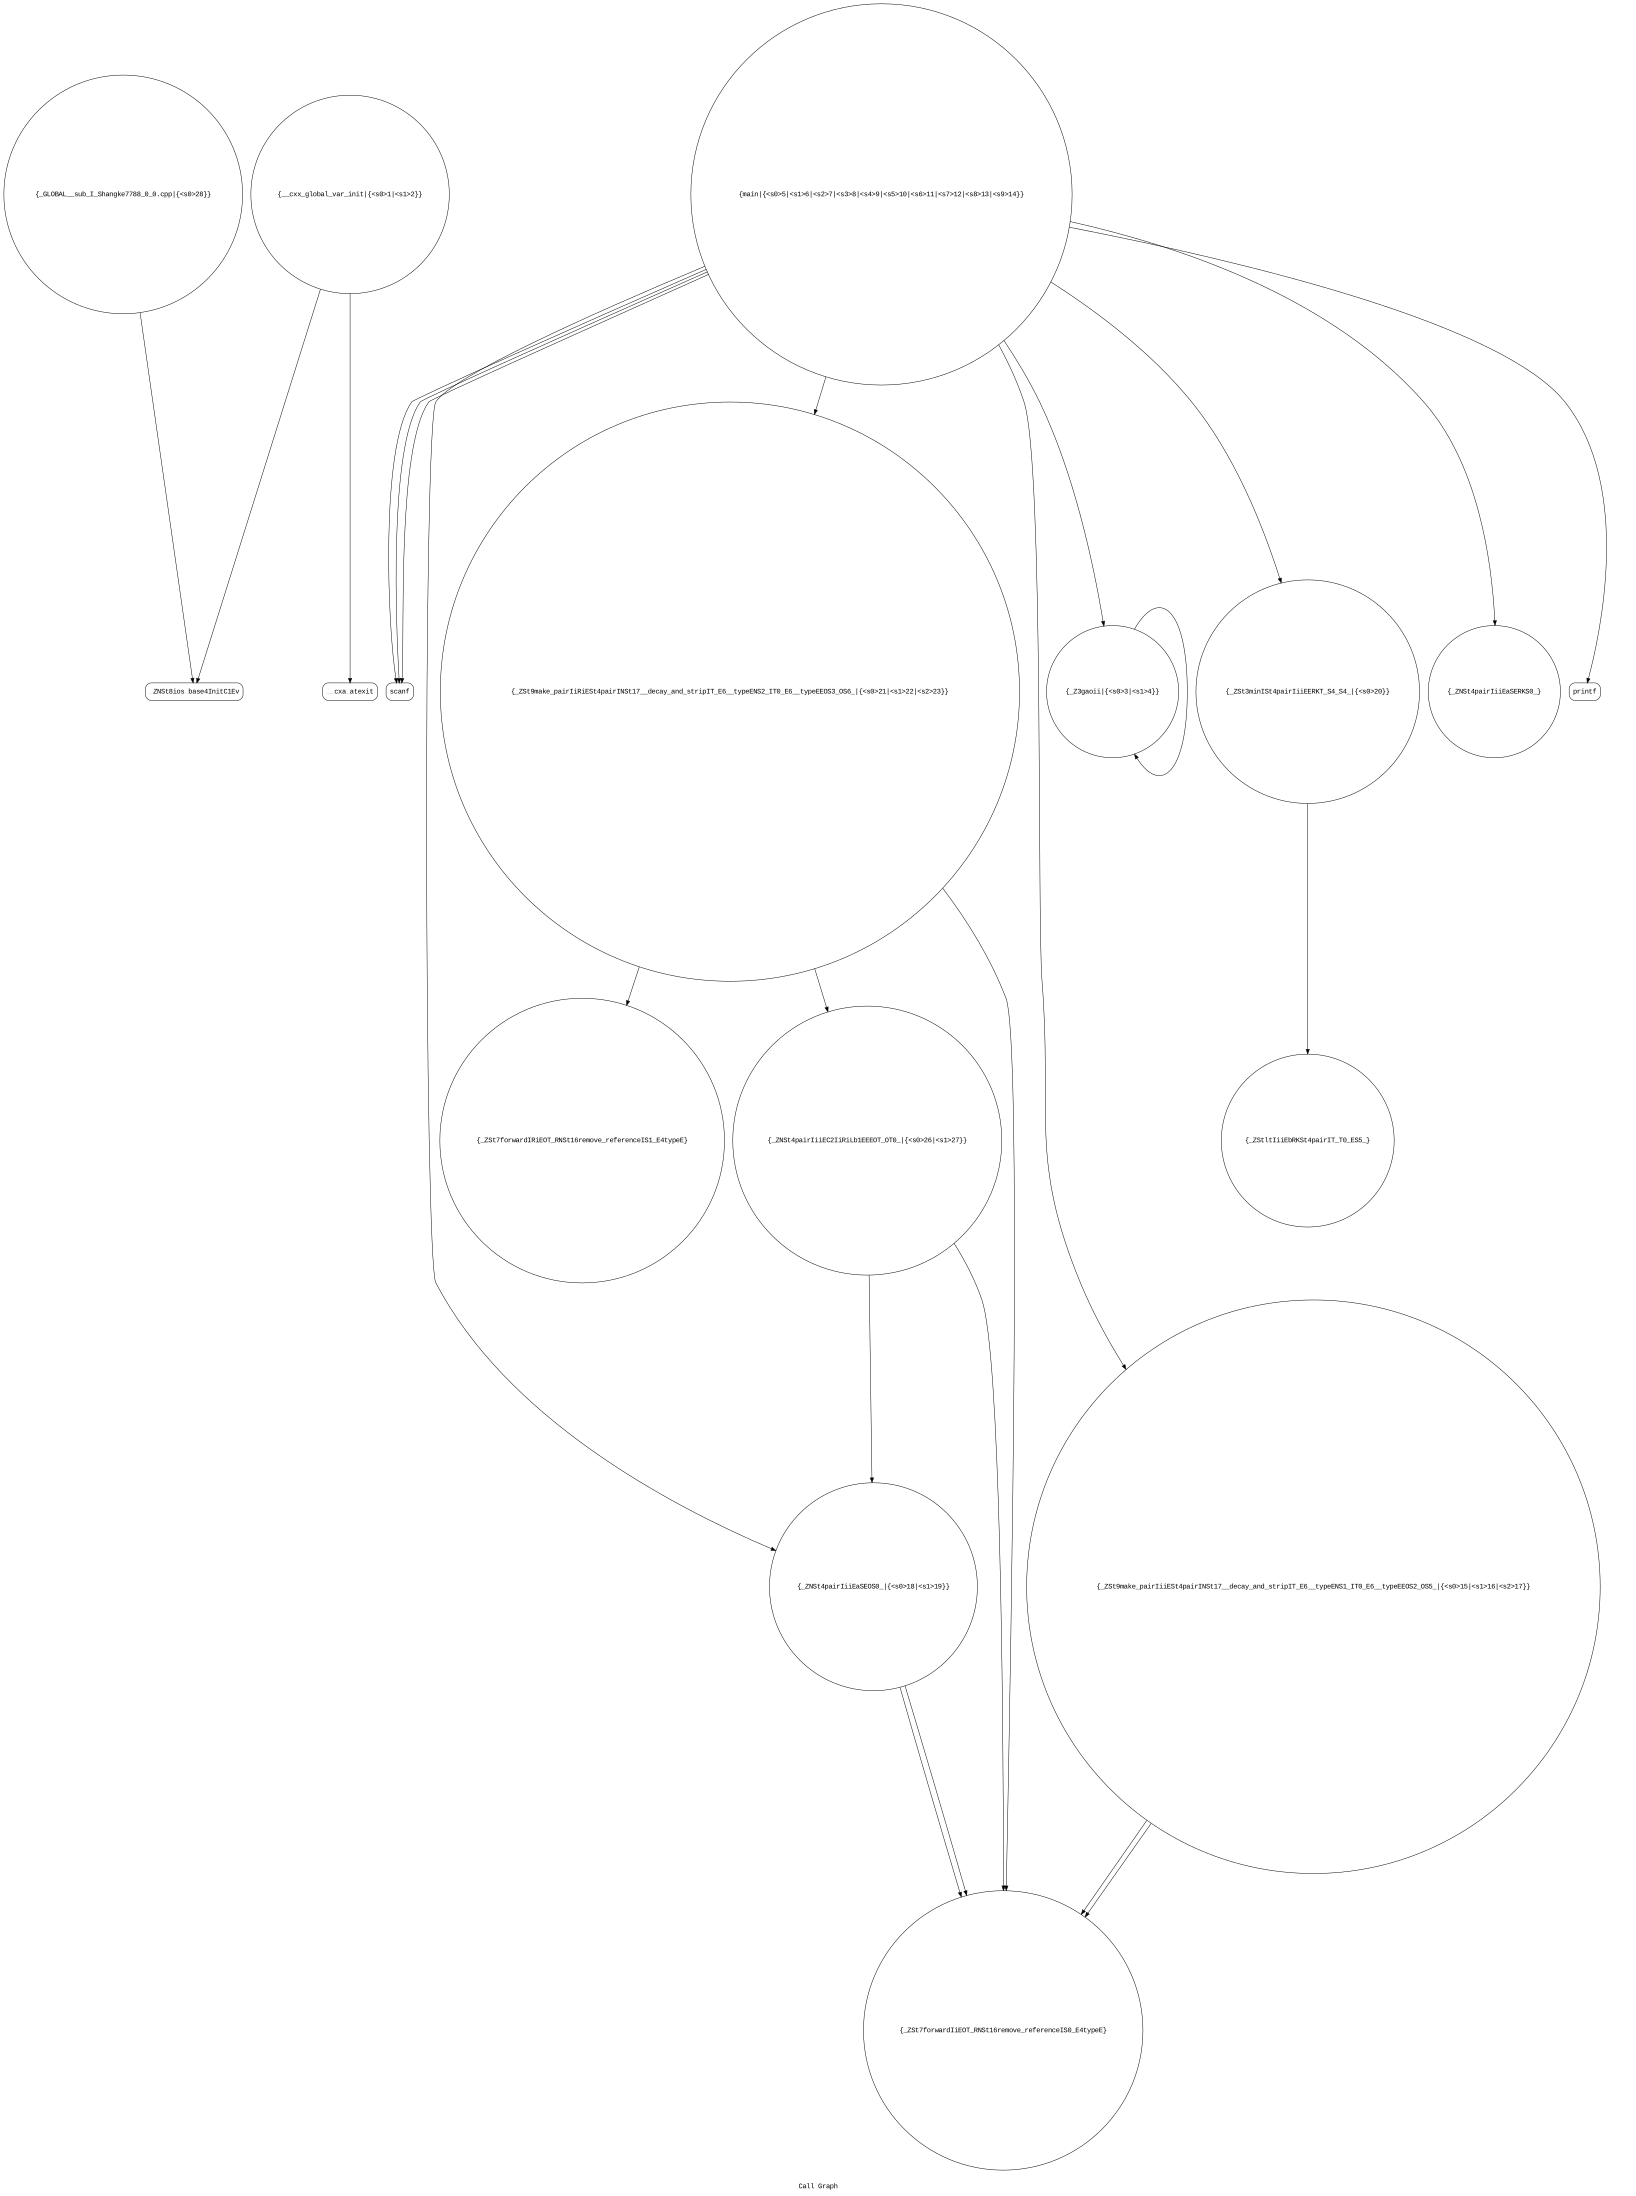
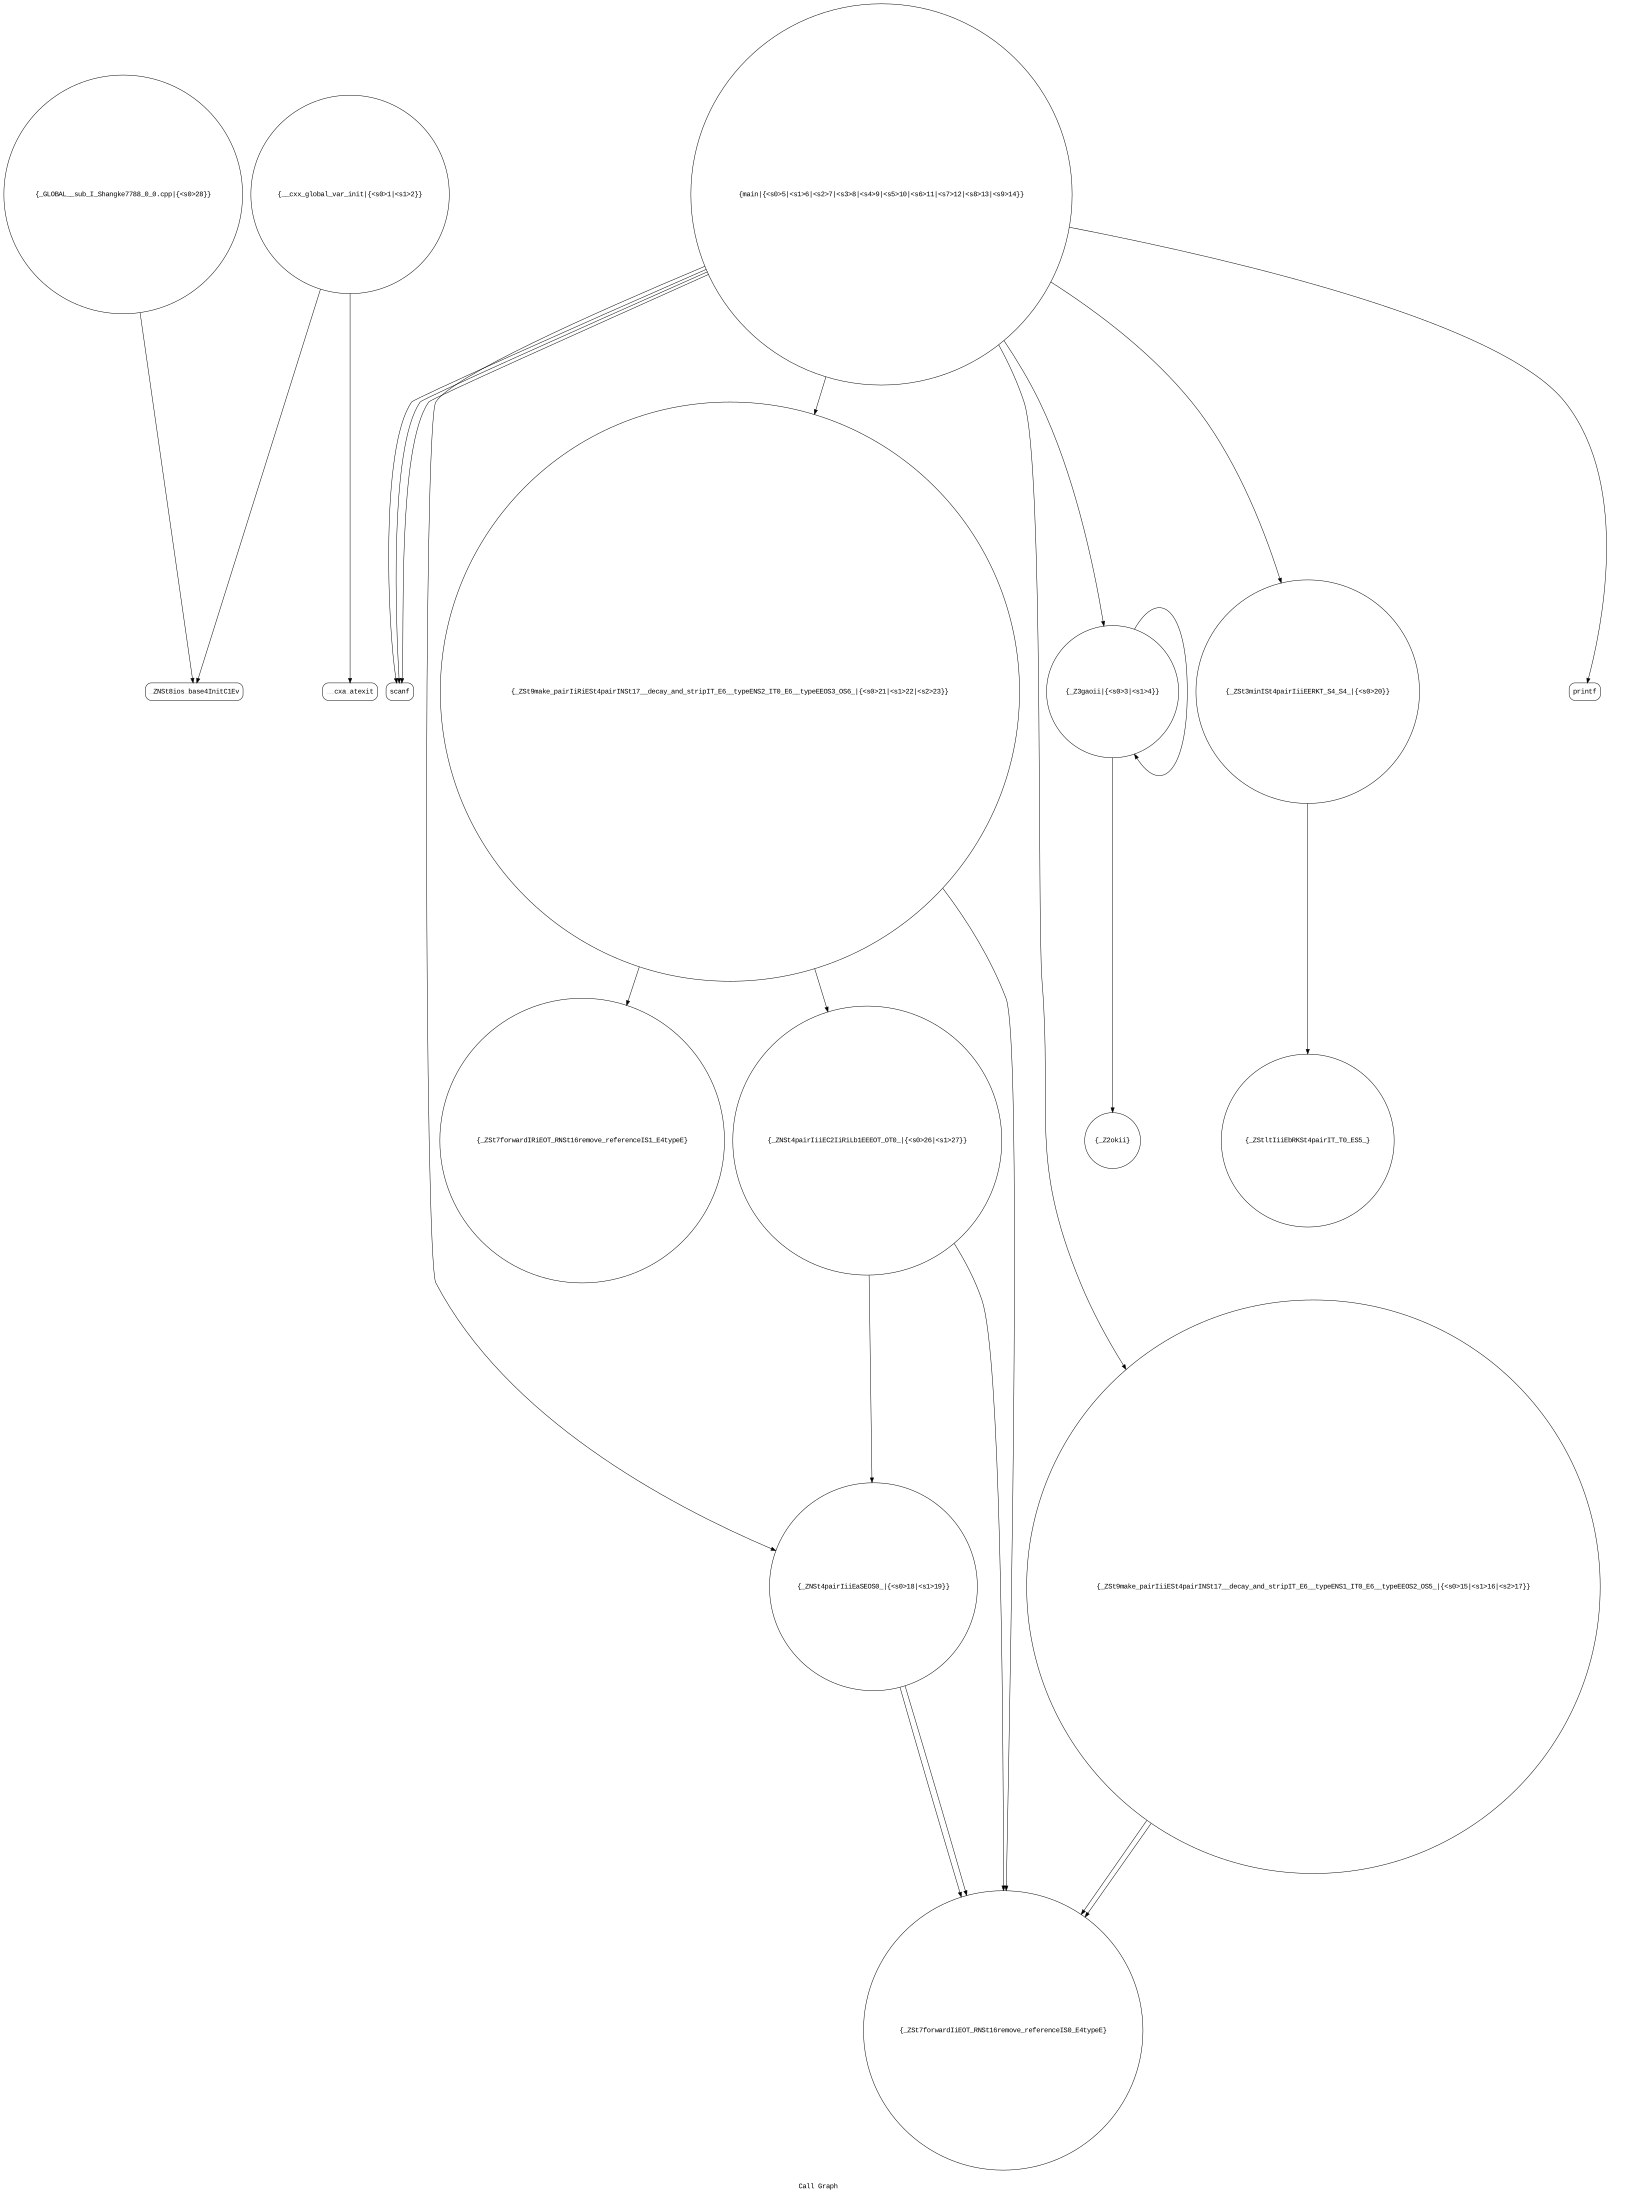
(1494, 692) -> none
none -> (1113, 1141)
